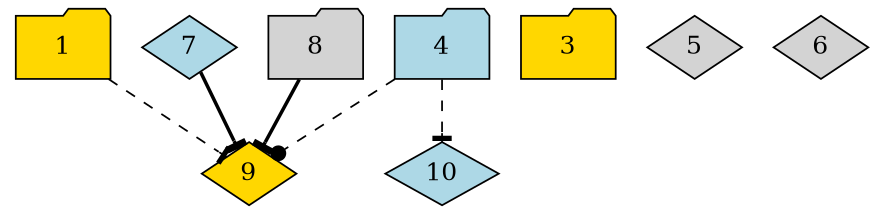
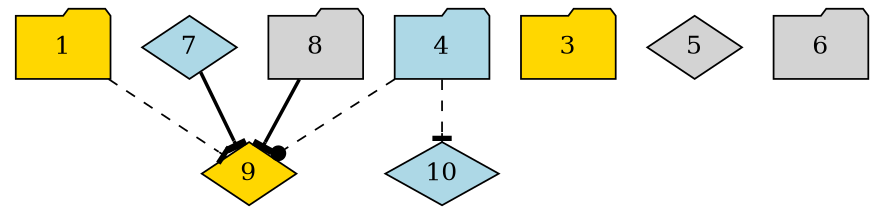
(821, 47) -> (821, 47)
